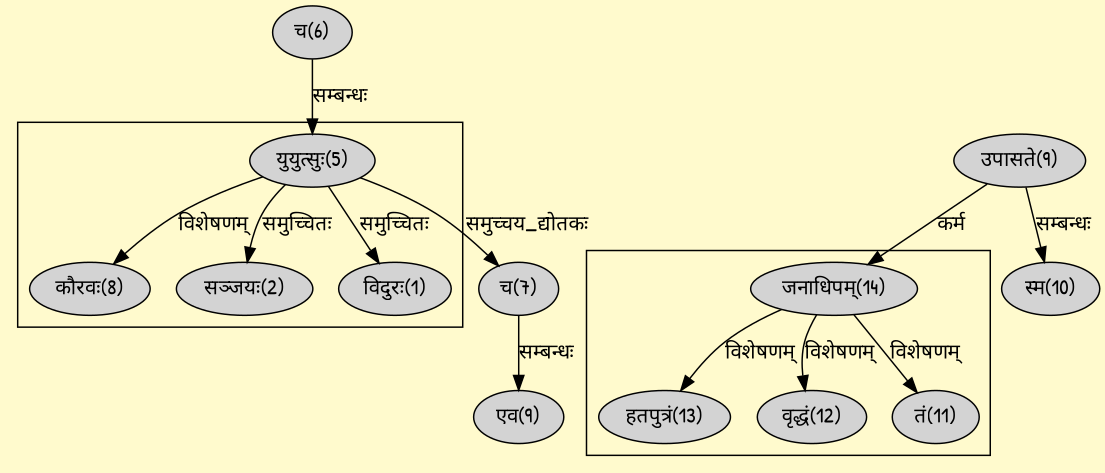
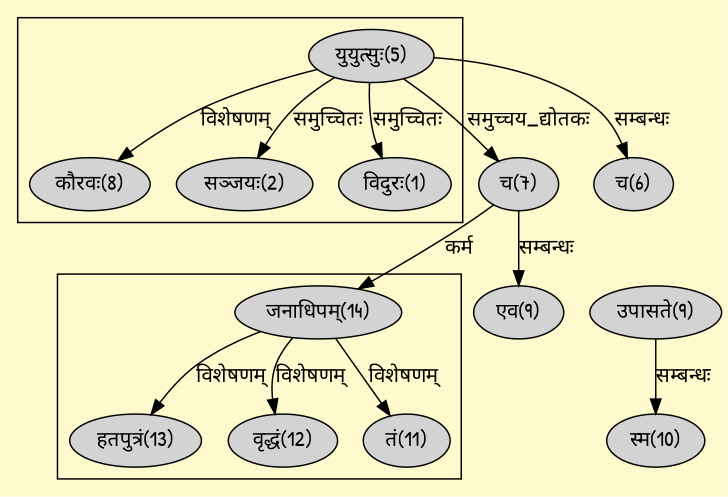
(312, 89) -> (540, 78)
(934, 220) -> (433, 245)
